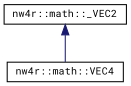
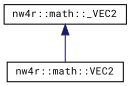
(65, 72) -> (65, 72)
